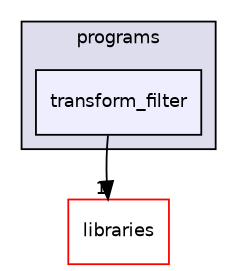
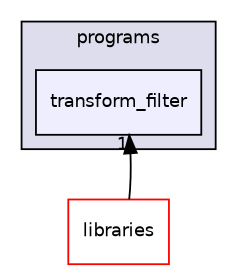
(107, 161) -> (131, 176)
